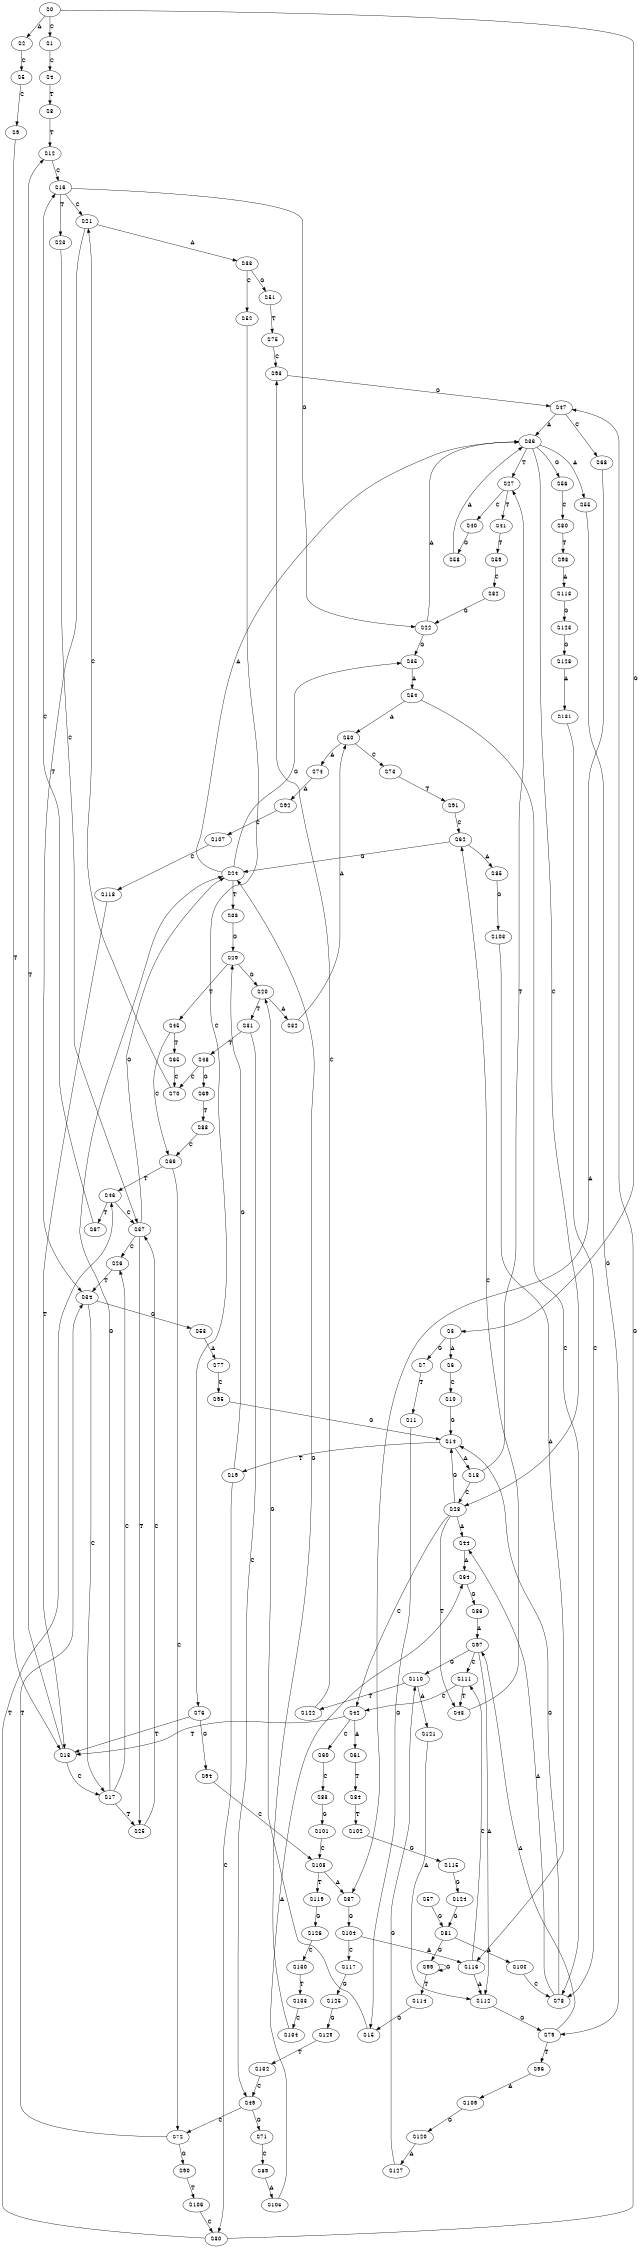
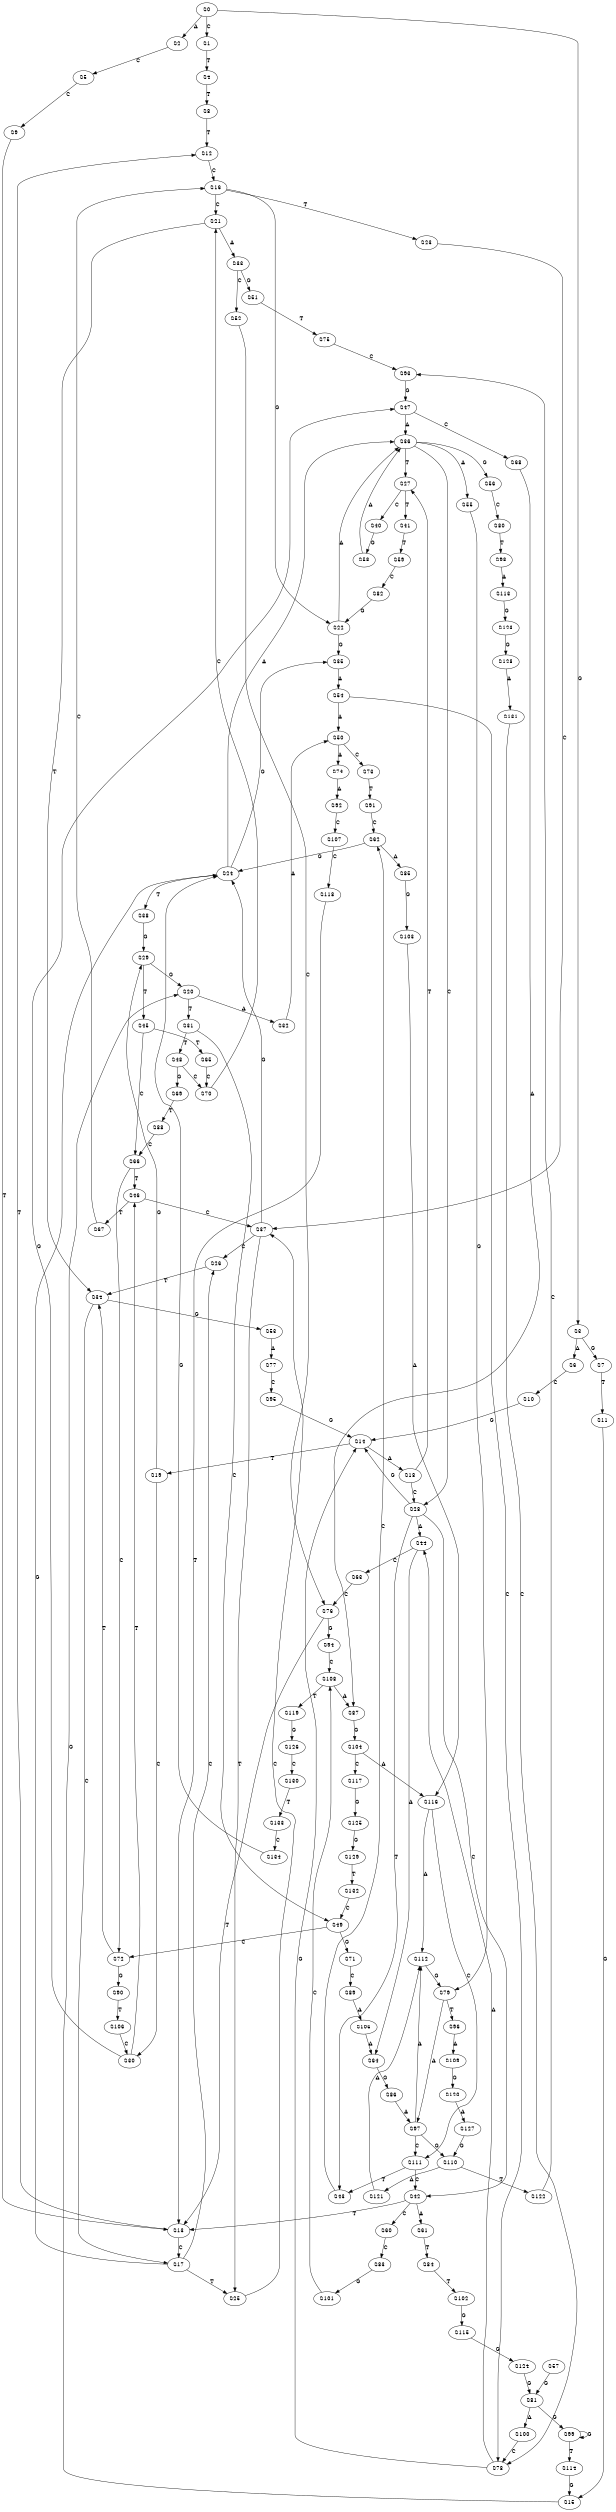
(52, 61) -> (209, 61)
none -> (357, 1578)
